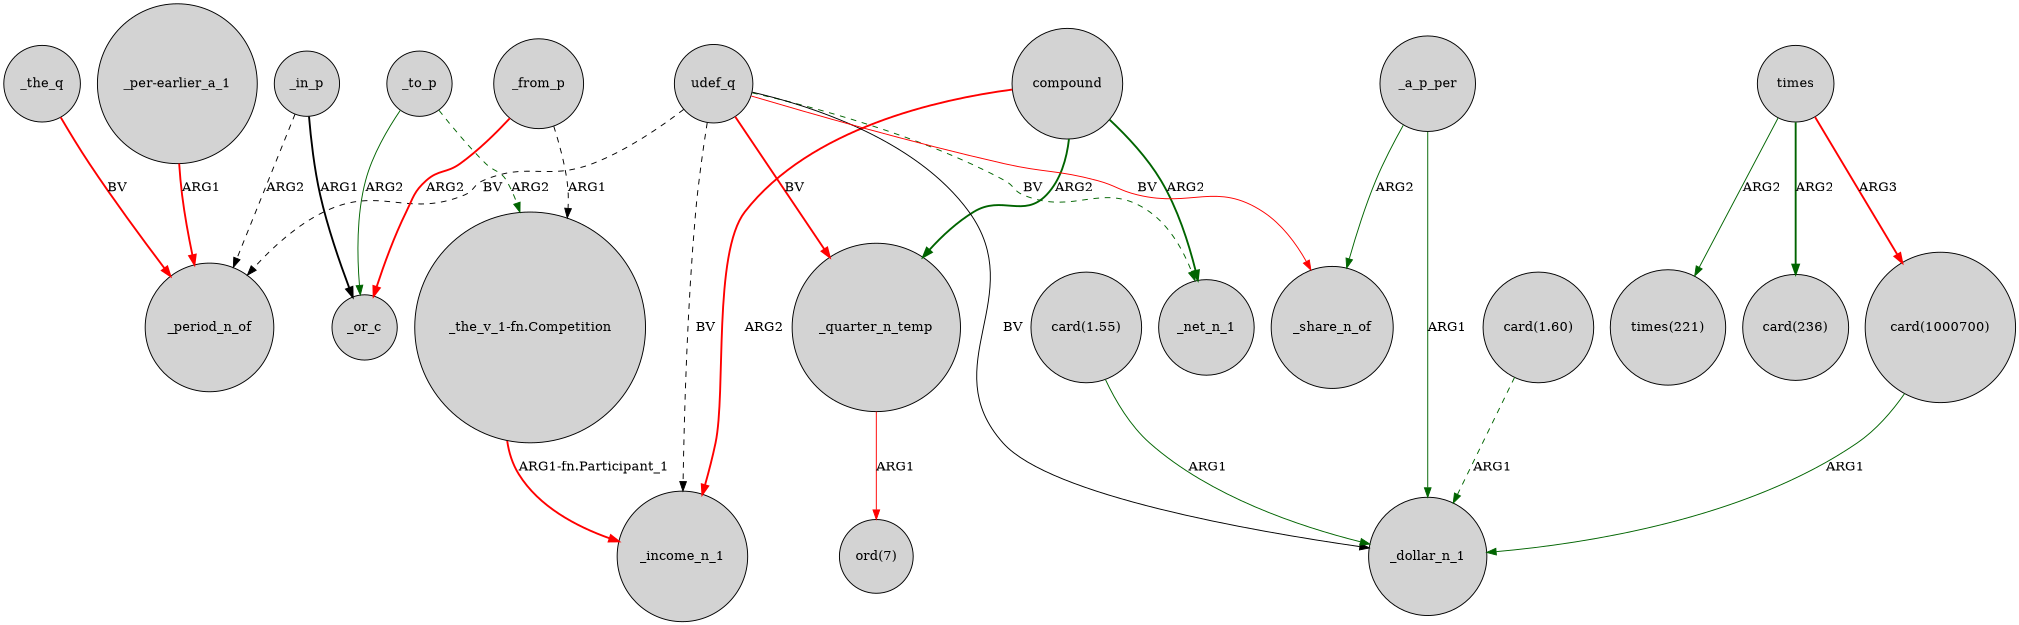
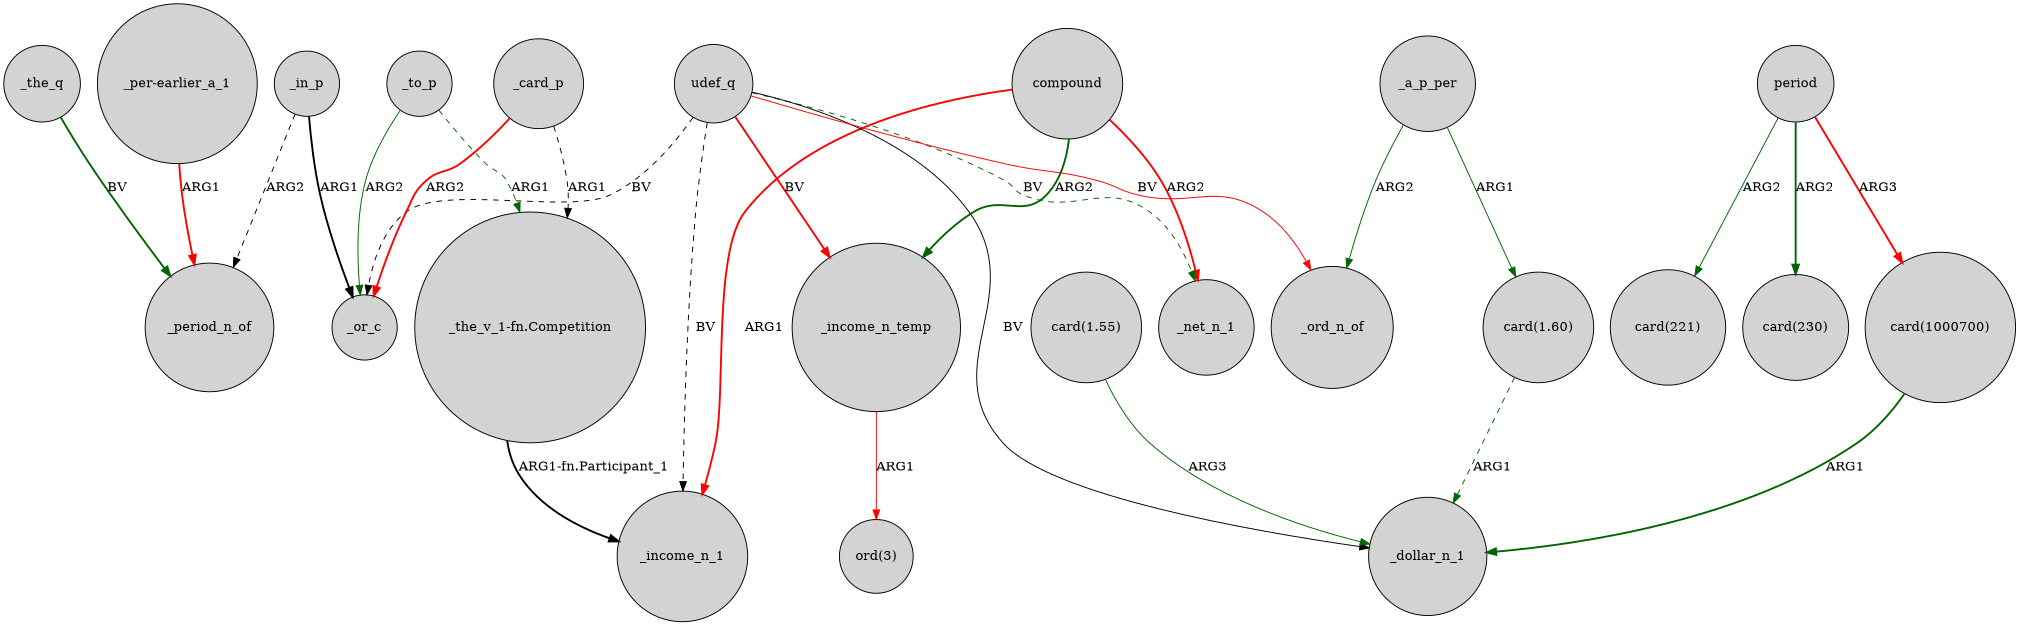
(539, 84) -> (539, 84)
(1796, 84) -> (1796, 84)
(531, 188) -> (531, 188)
(1165, 188) -> (1165, 188)
(468, 193) -> (523, 201)
(110, 194) -> (110, 194)
(1428, 310) -> (1480, 198)
(764, 327) -> (764, 327)
(876, 327) -> (876, 327)
(1332, 327) -> (1332, 327)
(1668, 327) -> (1668, 327)
(1796, 327) -> (1796, 327)
(1208, 467) -> (1208, 467)
(545, 503) -> (545, 503)
(1717, 509) -> (1717, 509)
(876, 556) -> (876, 556)
